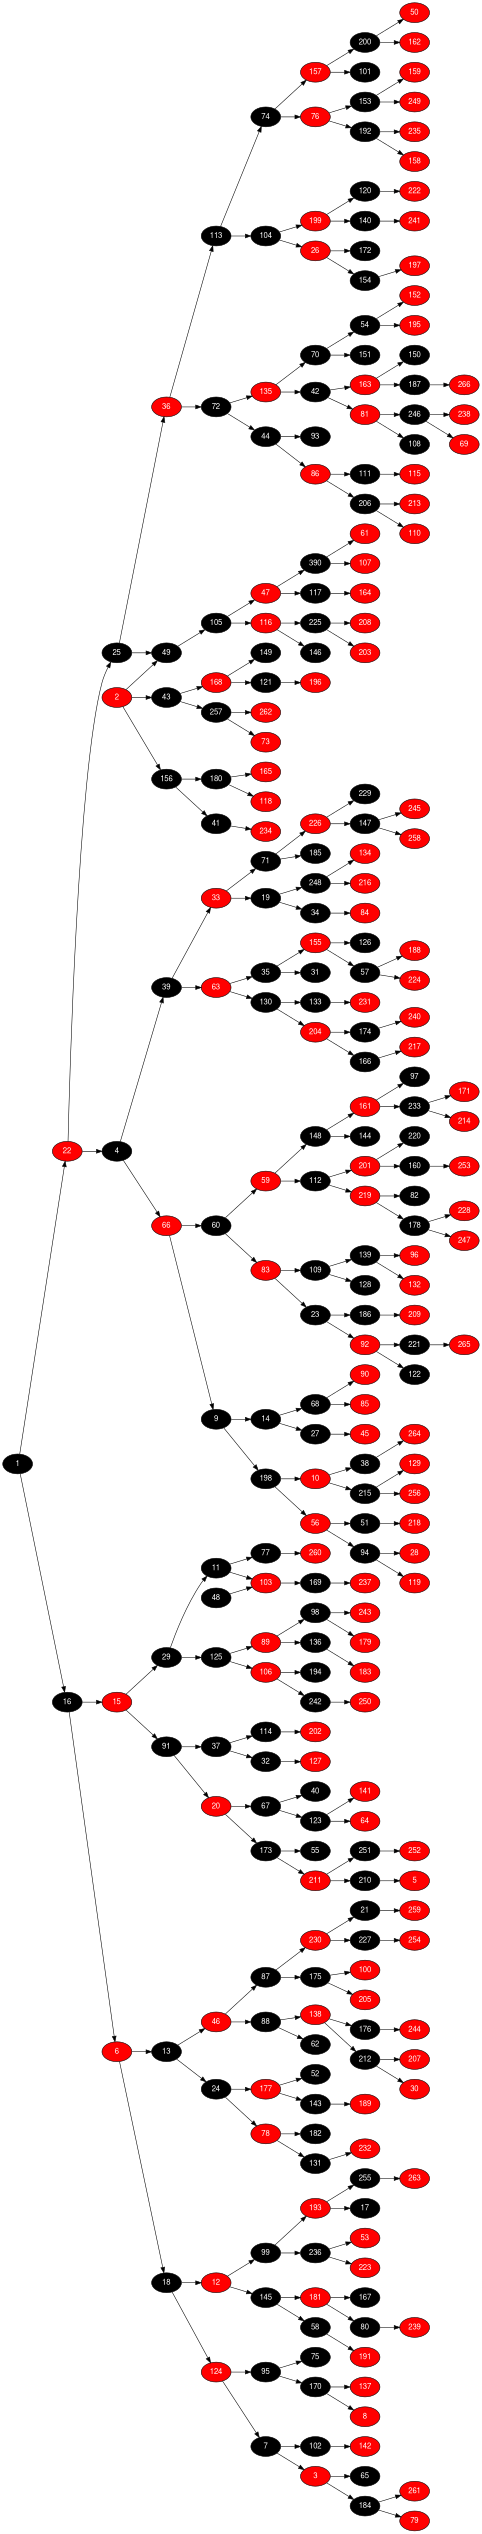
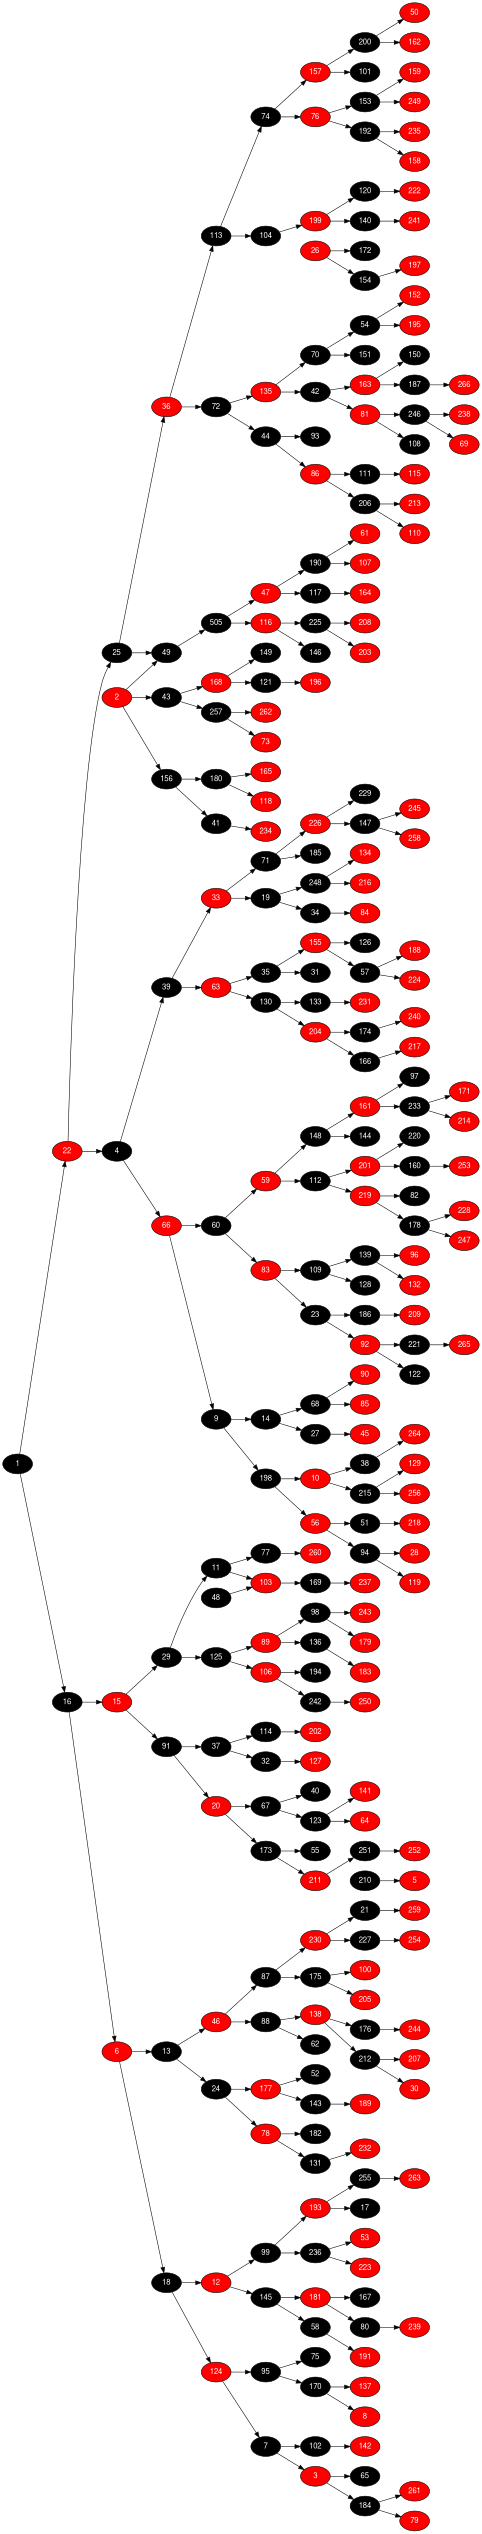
(288, 243) -> none
(315, 564) -> (315, 564)
(216, 623) -> (216, 623)
(338, 1881) -> none
